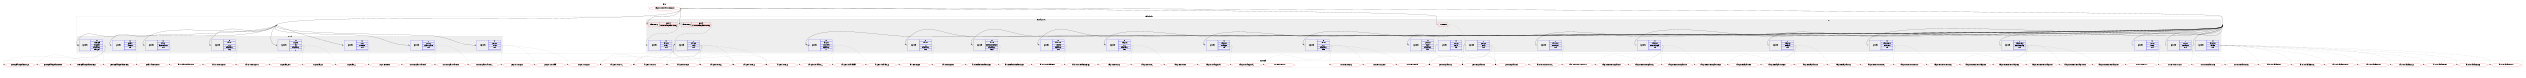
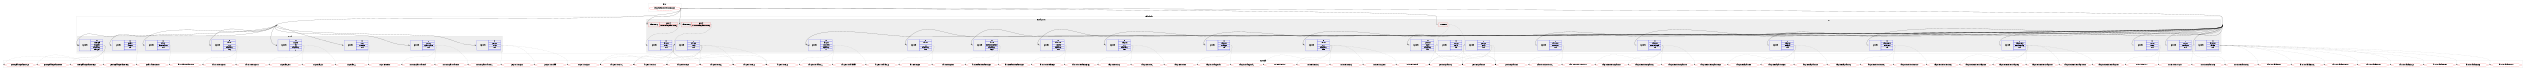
(665, 8) -> (665, 8)
(1048, 65) -> (1048, 65)
none -> (1313, 65)
(1545, 65) -> (1545, 65)
